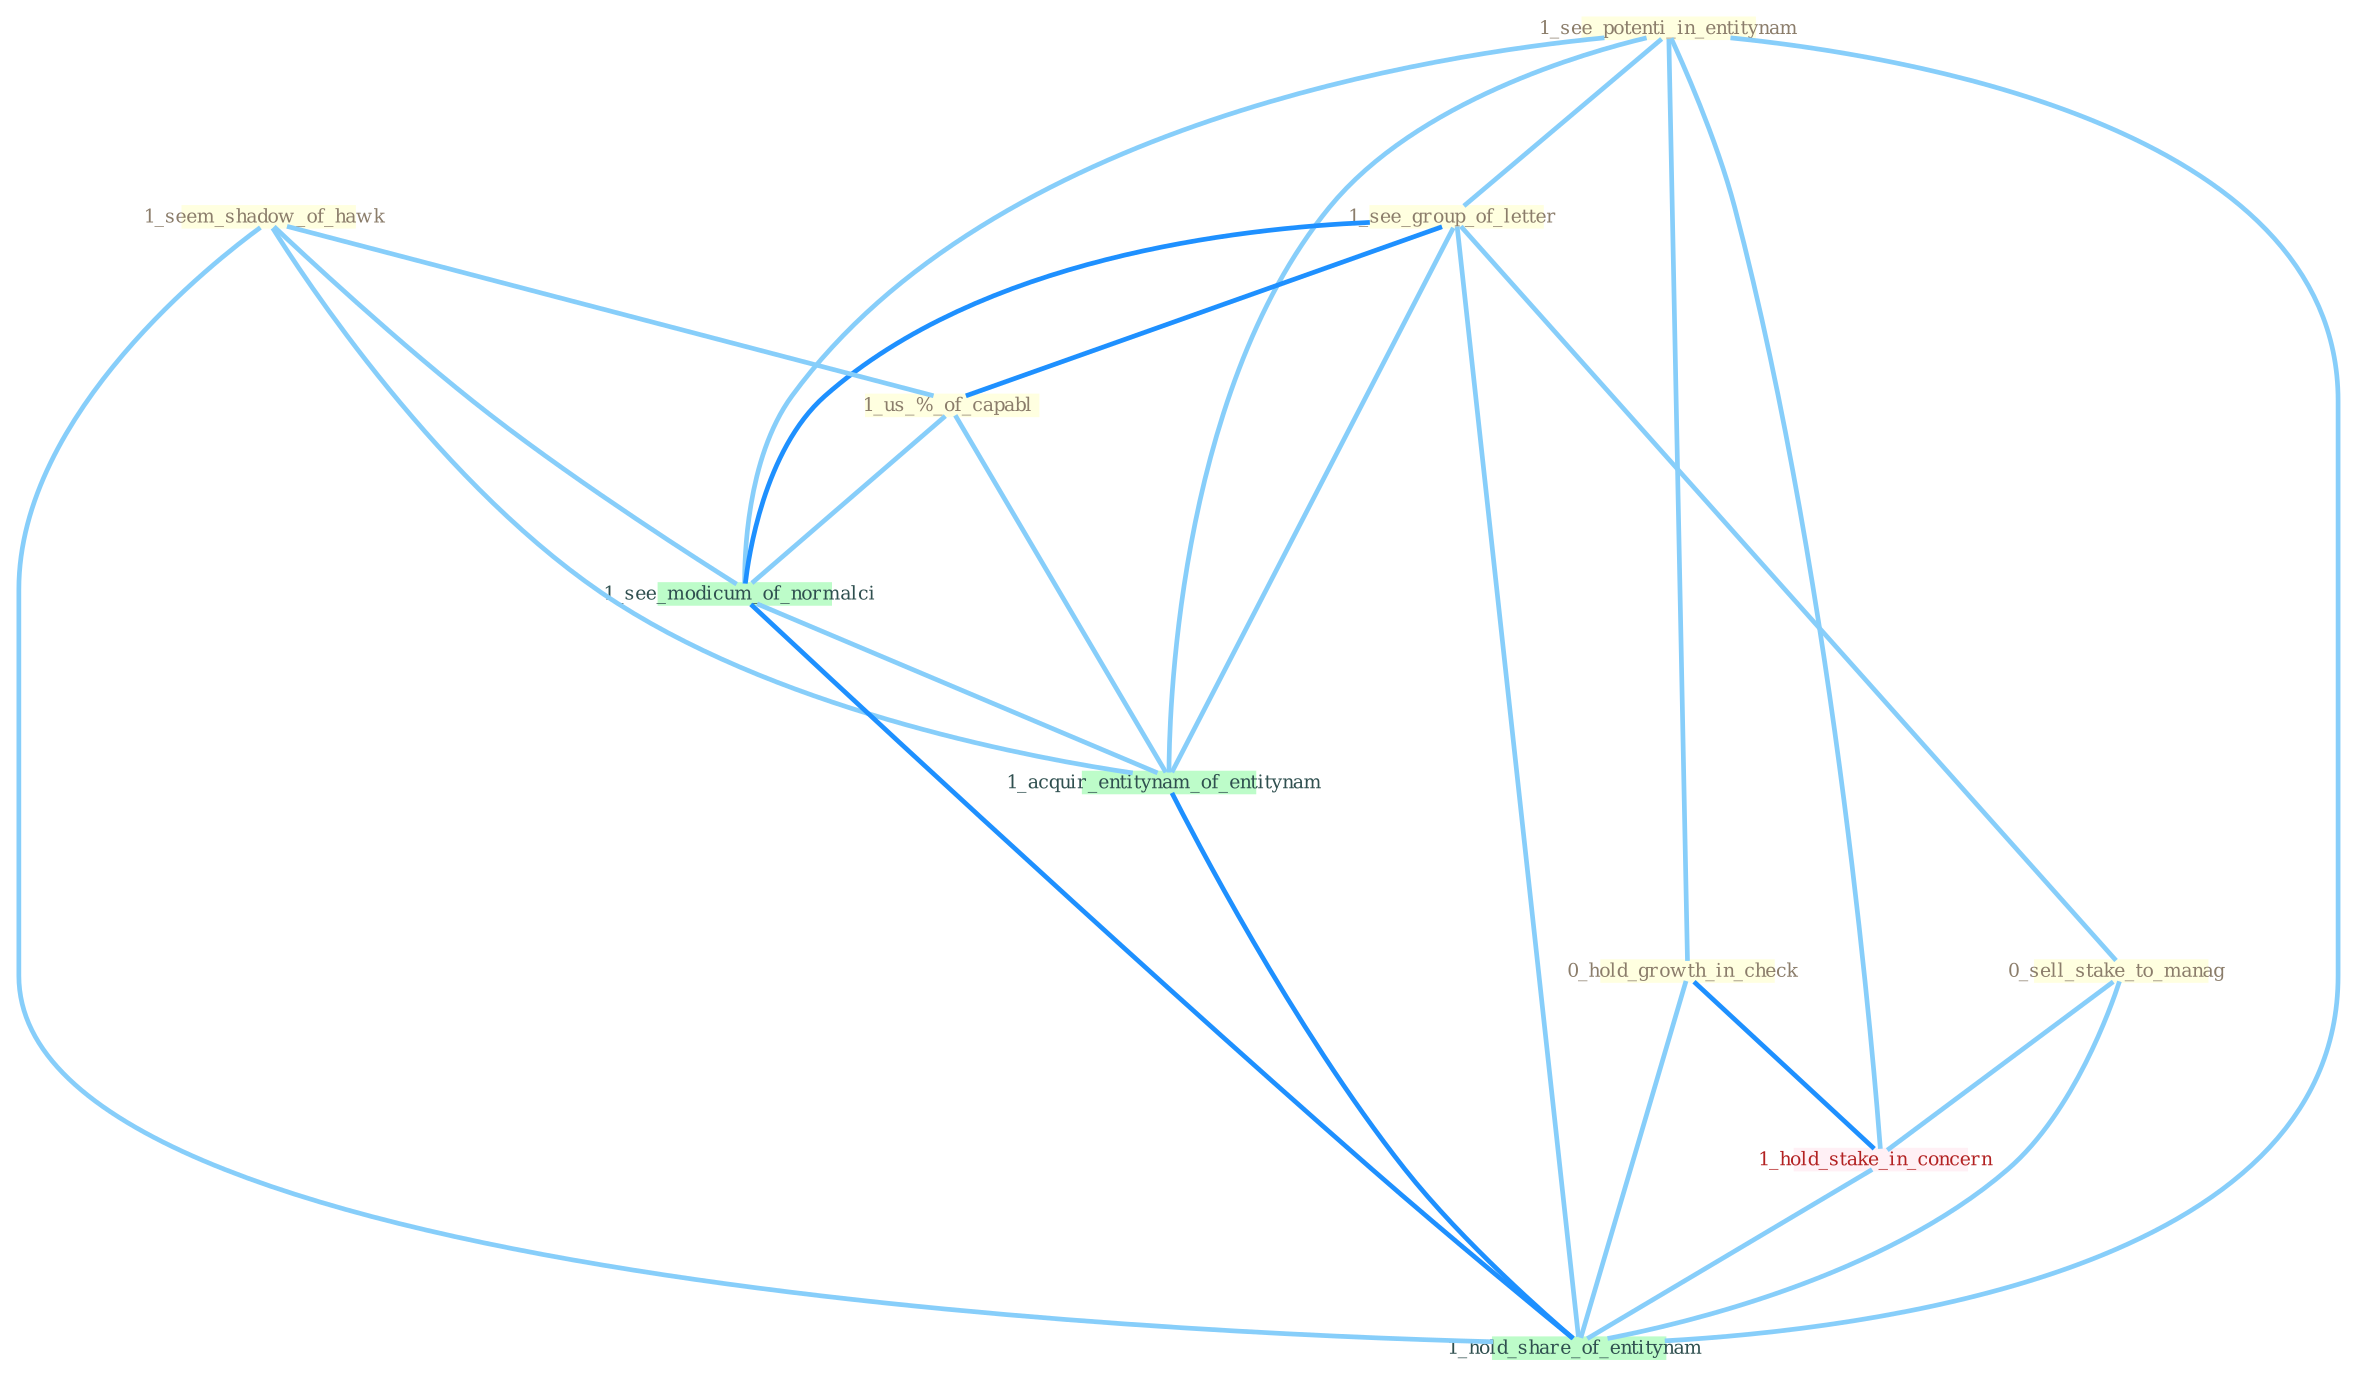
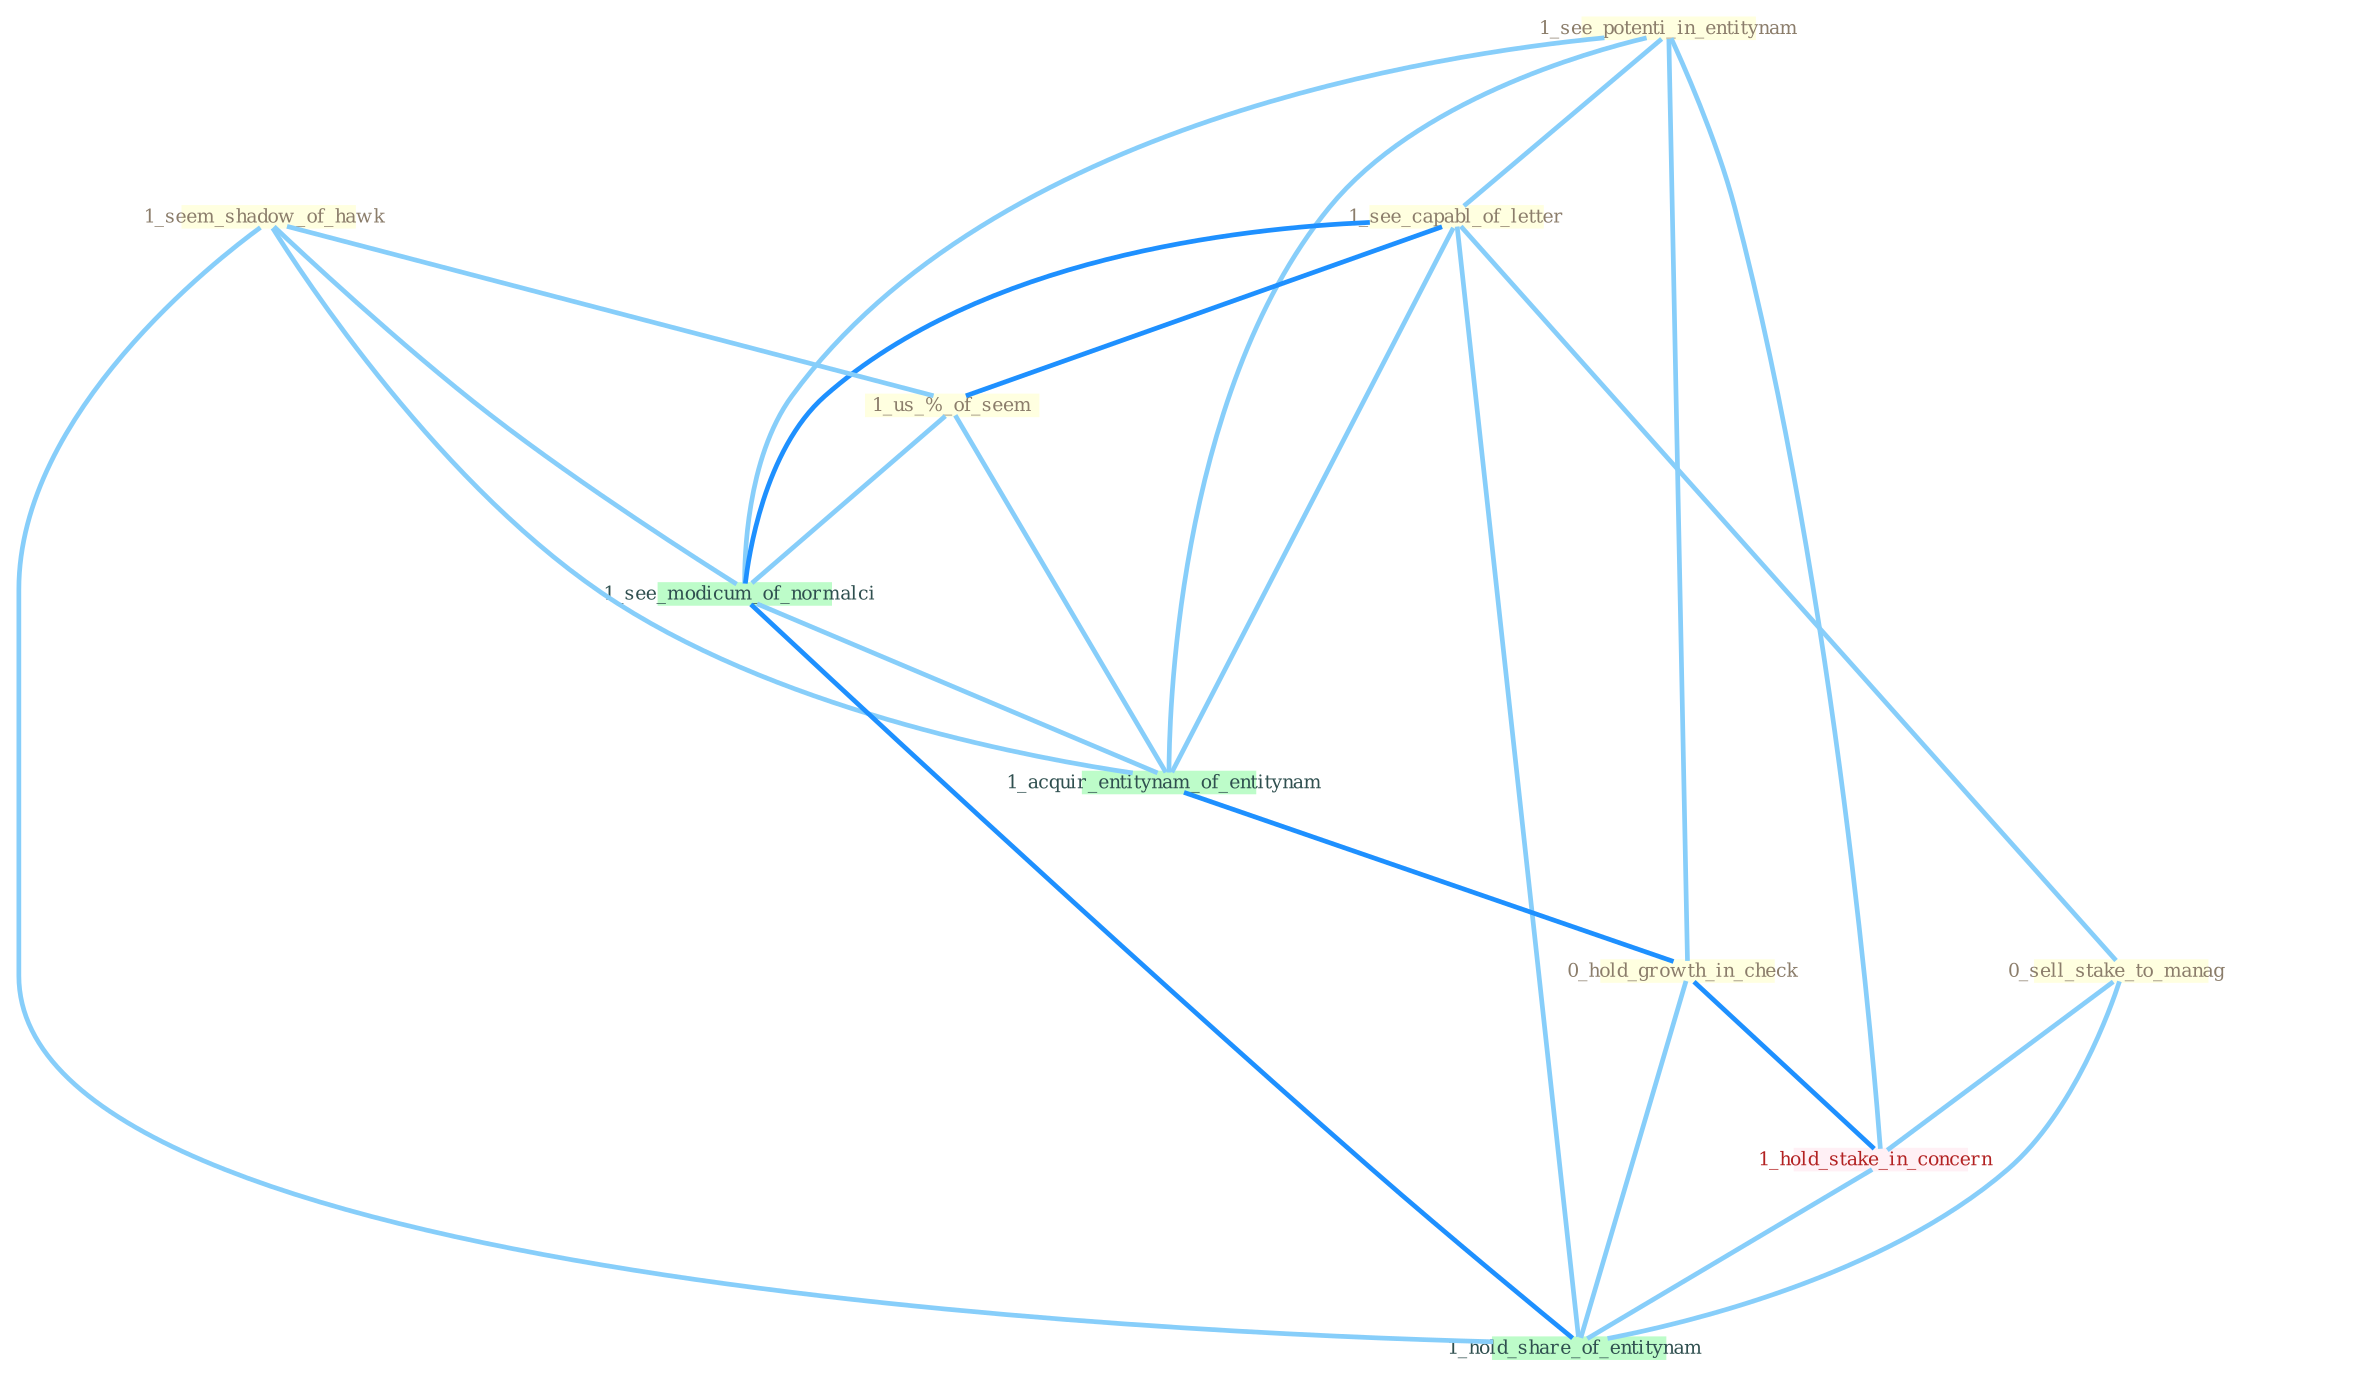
(1457, 217) -> (1457, 217)
(952, 405) -> (952, 405)
(2338, 722) -> none
(1345, 1087) -> (1429, 877)
